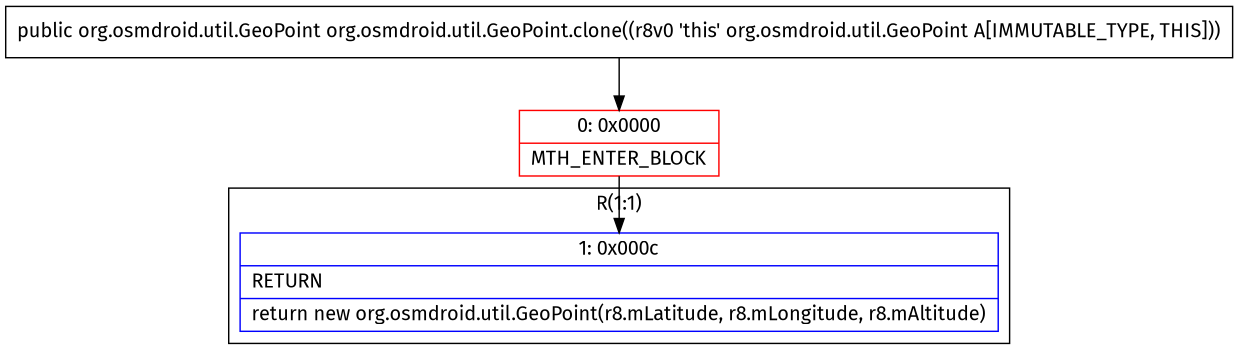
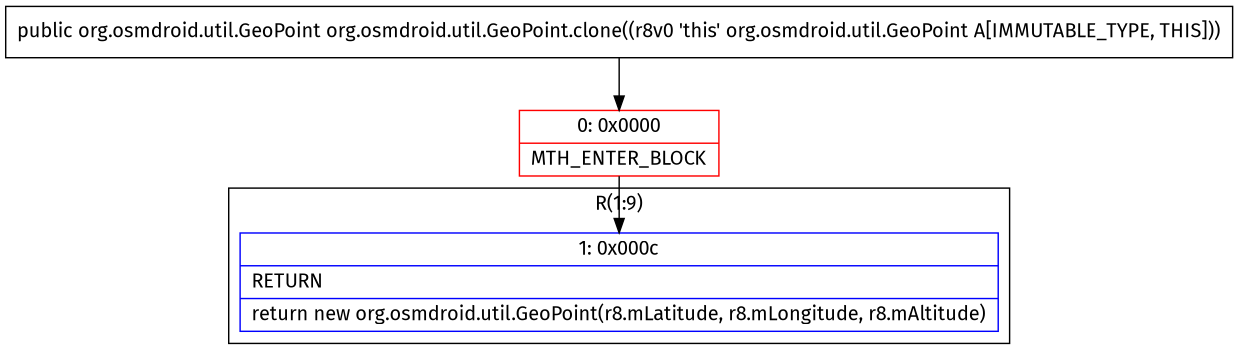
(619, 204) -> (619, 204)
